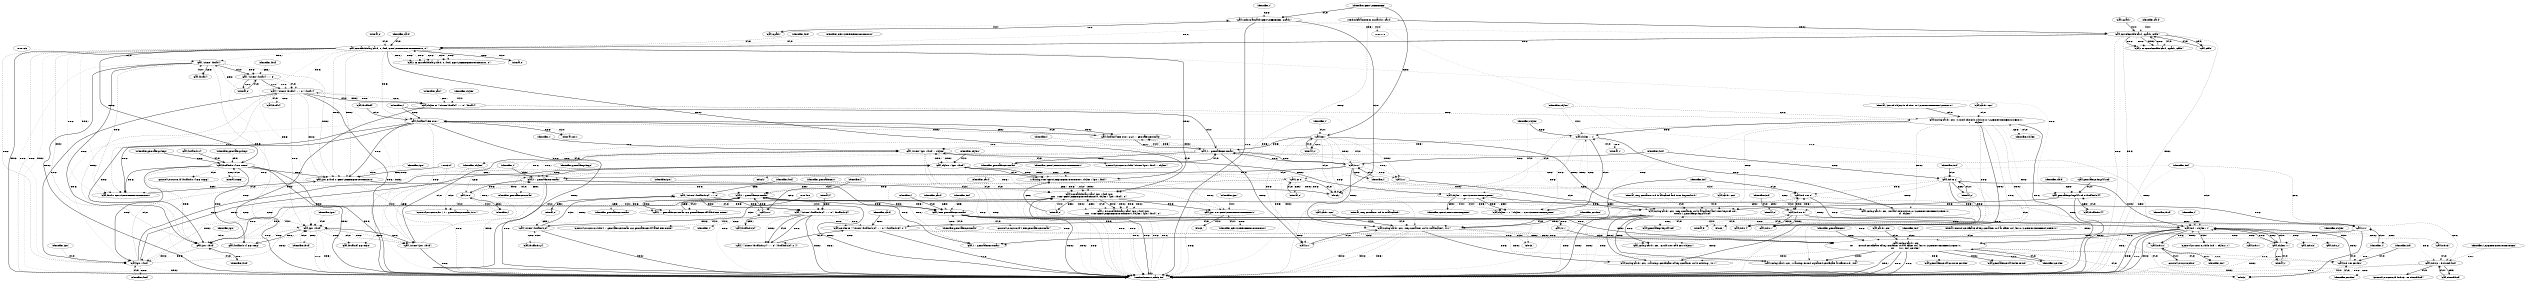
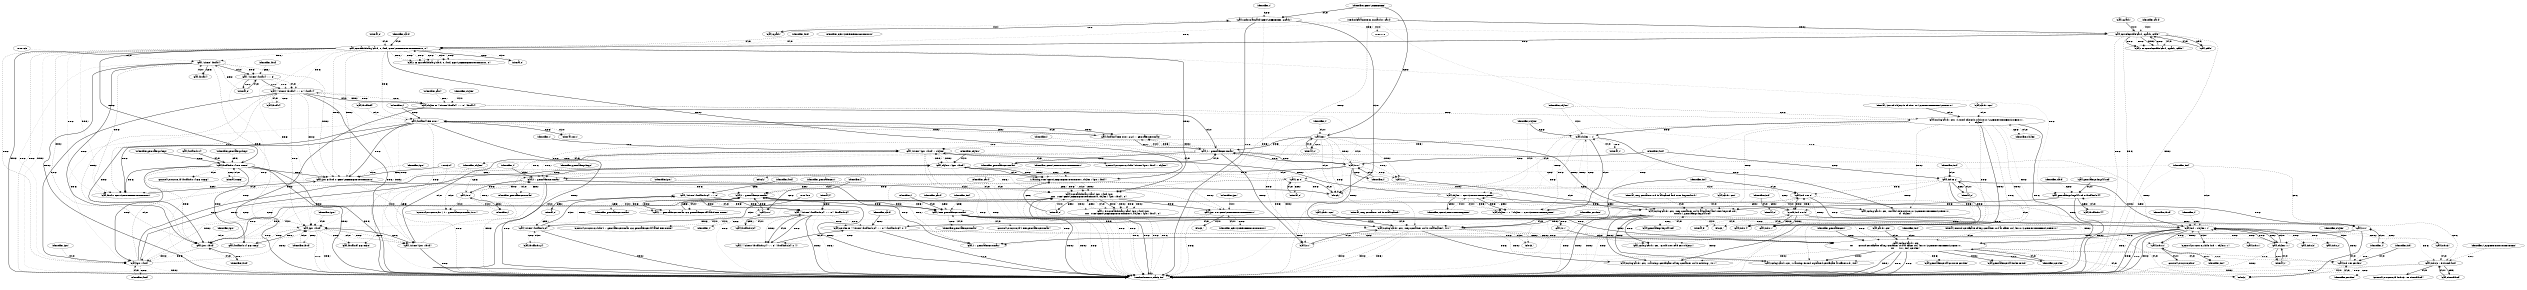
(384, 117) -> (384, 117)
(1280, 184) -> (1542, 180)
(813, 204) -> (773, 218)
(1797, 212) -> (1797, 212)
